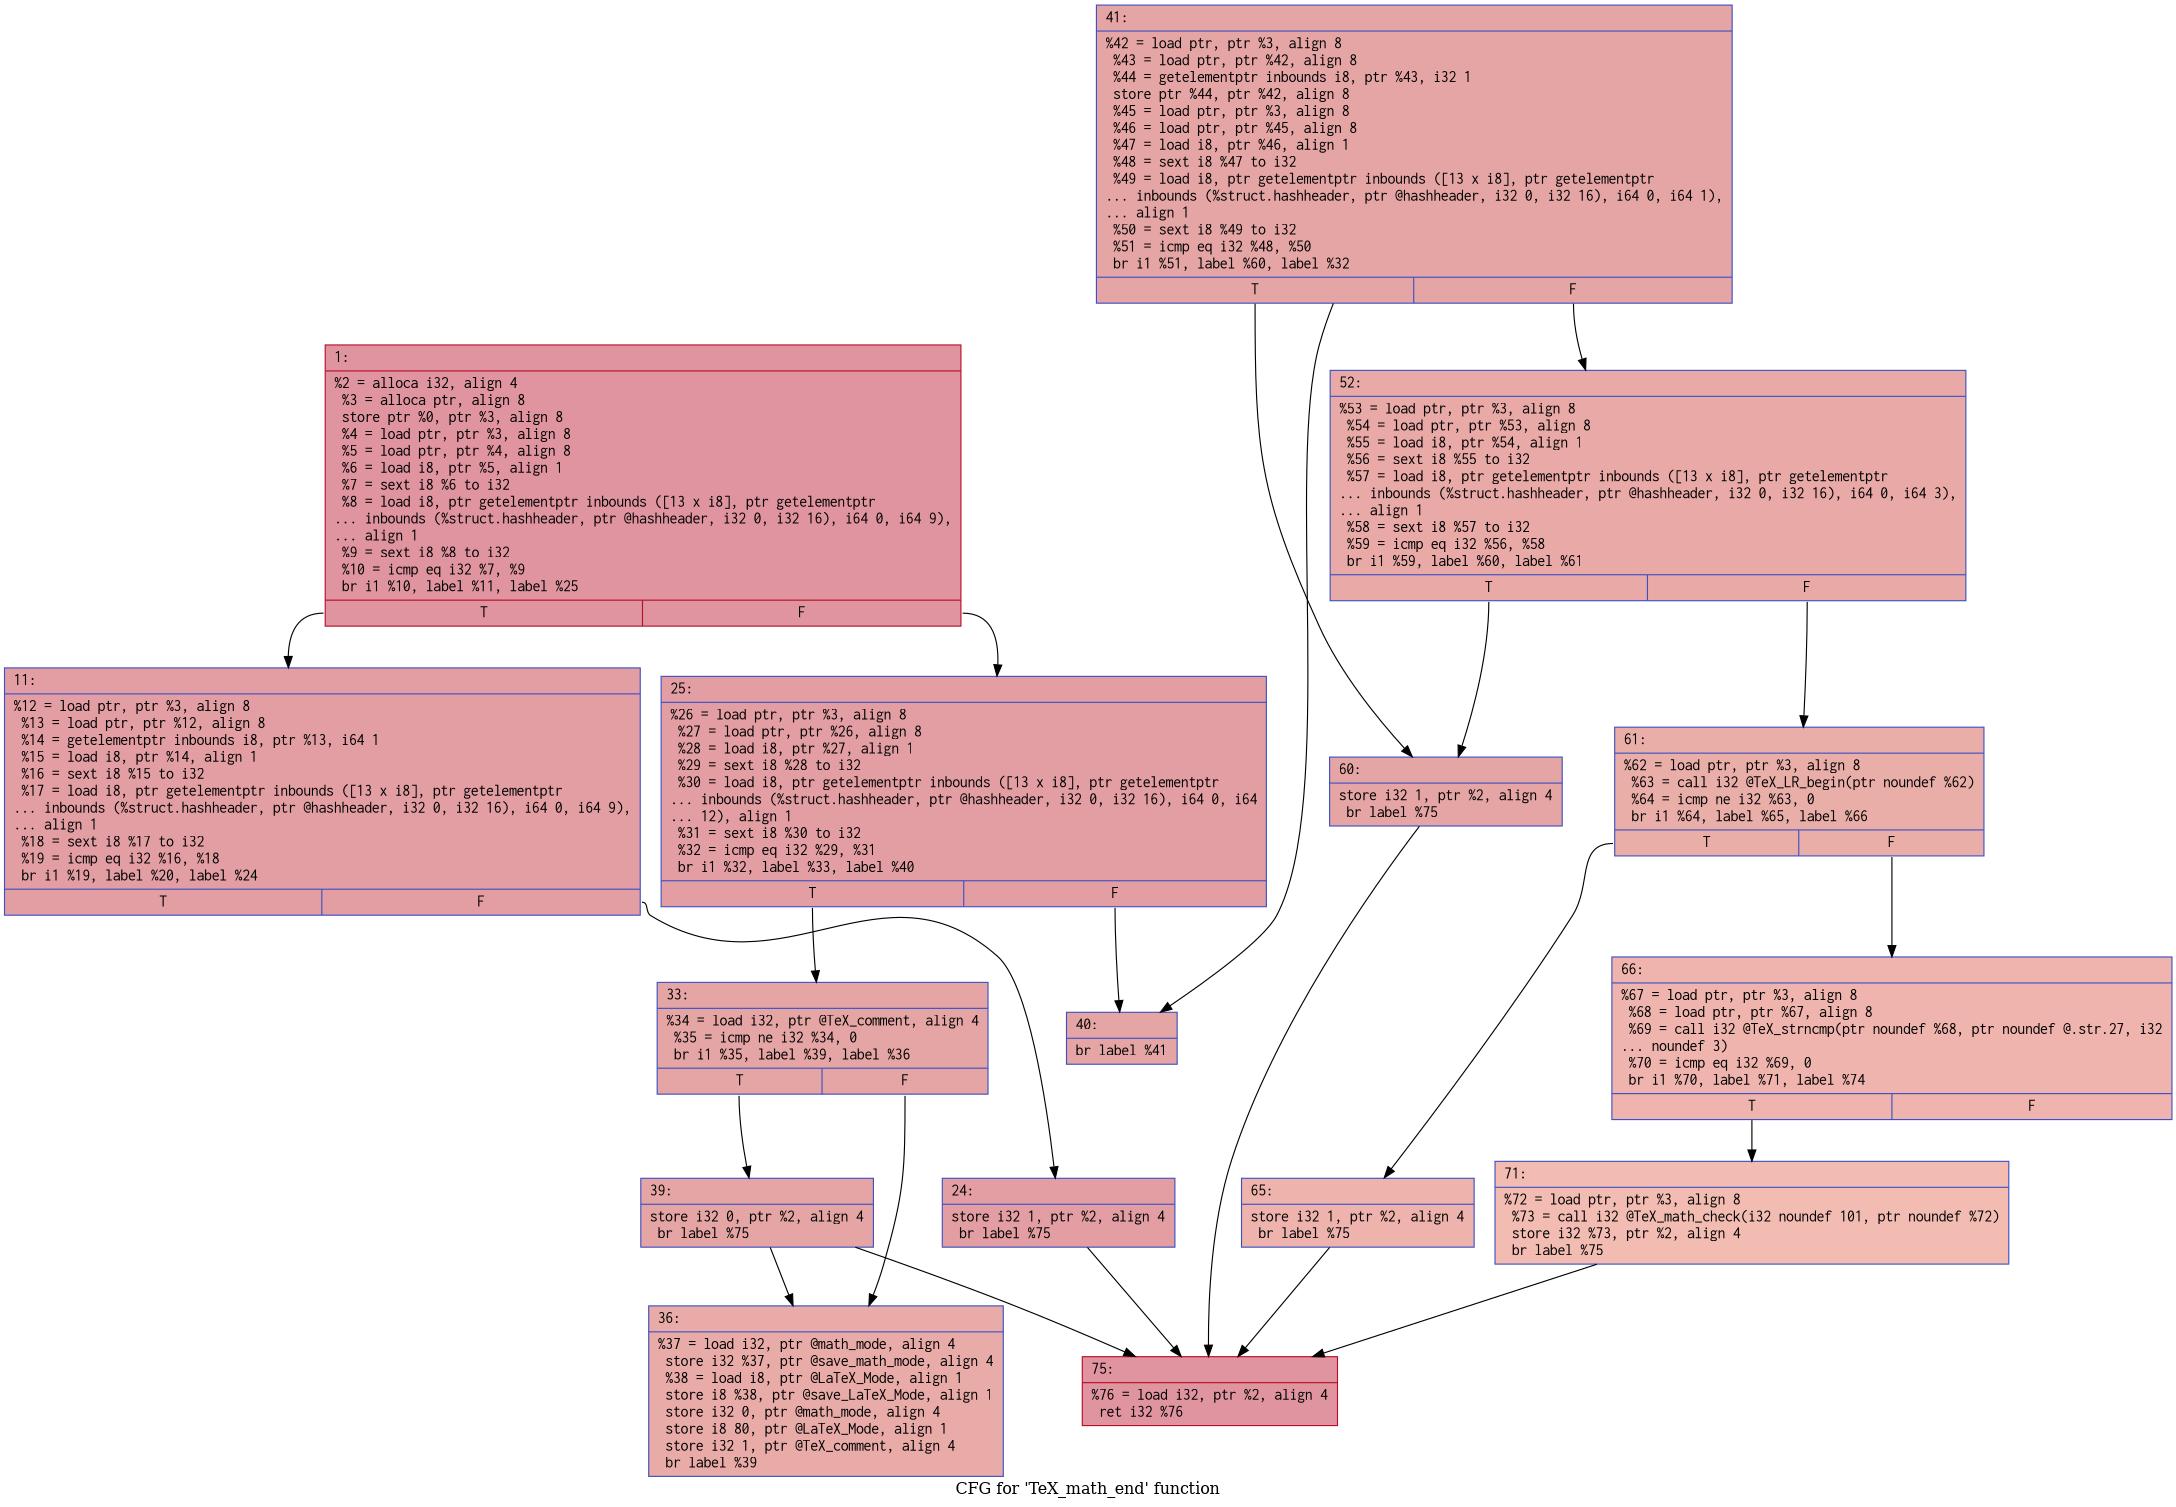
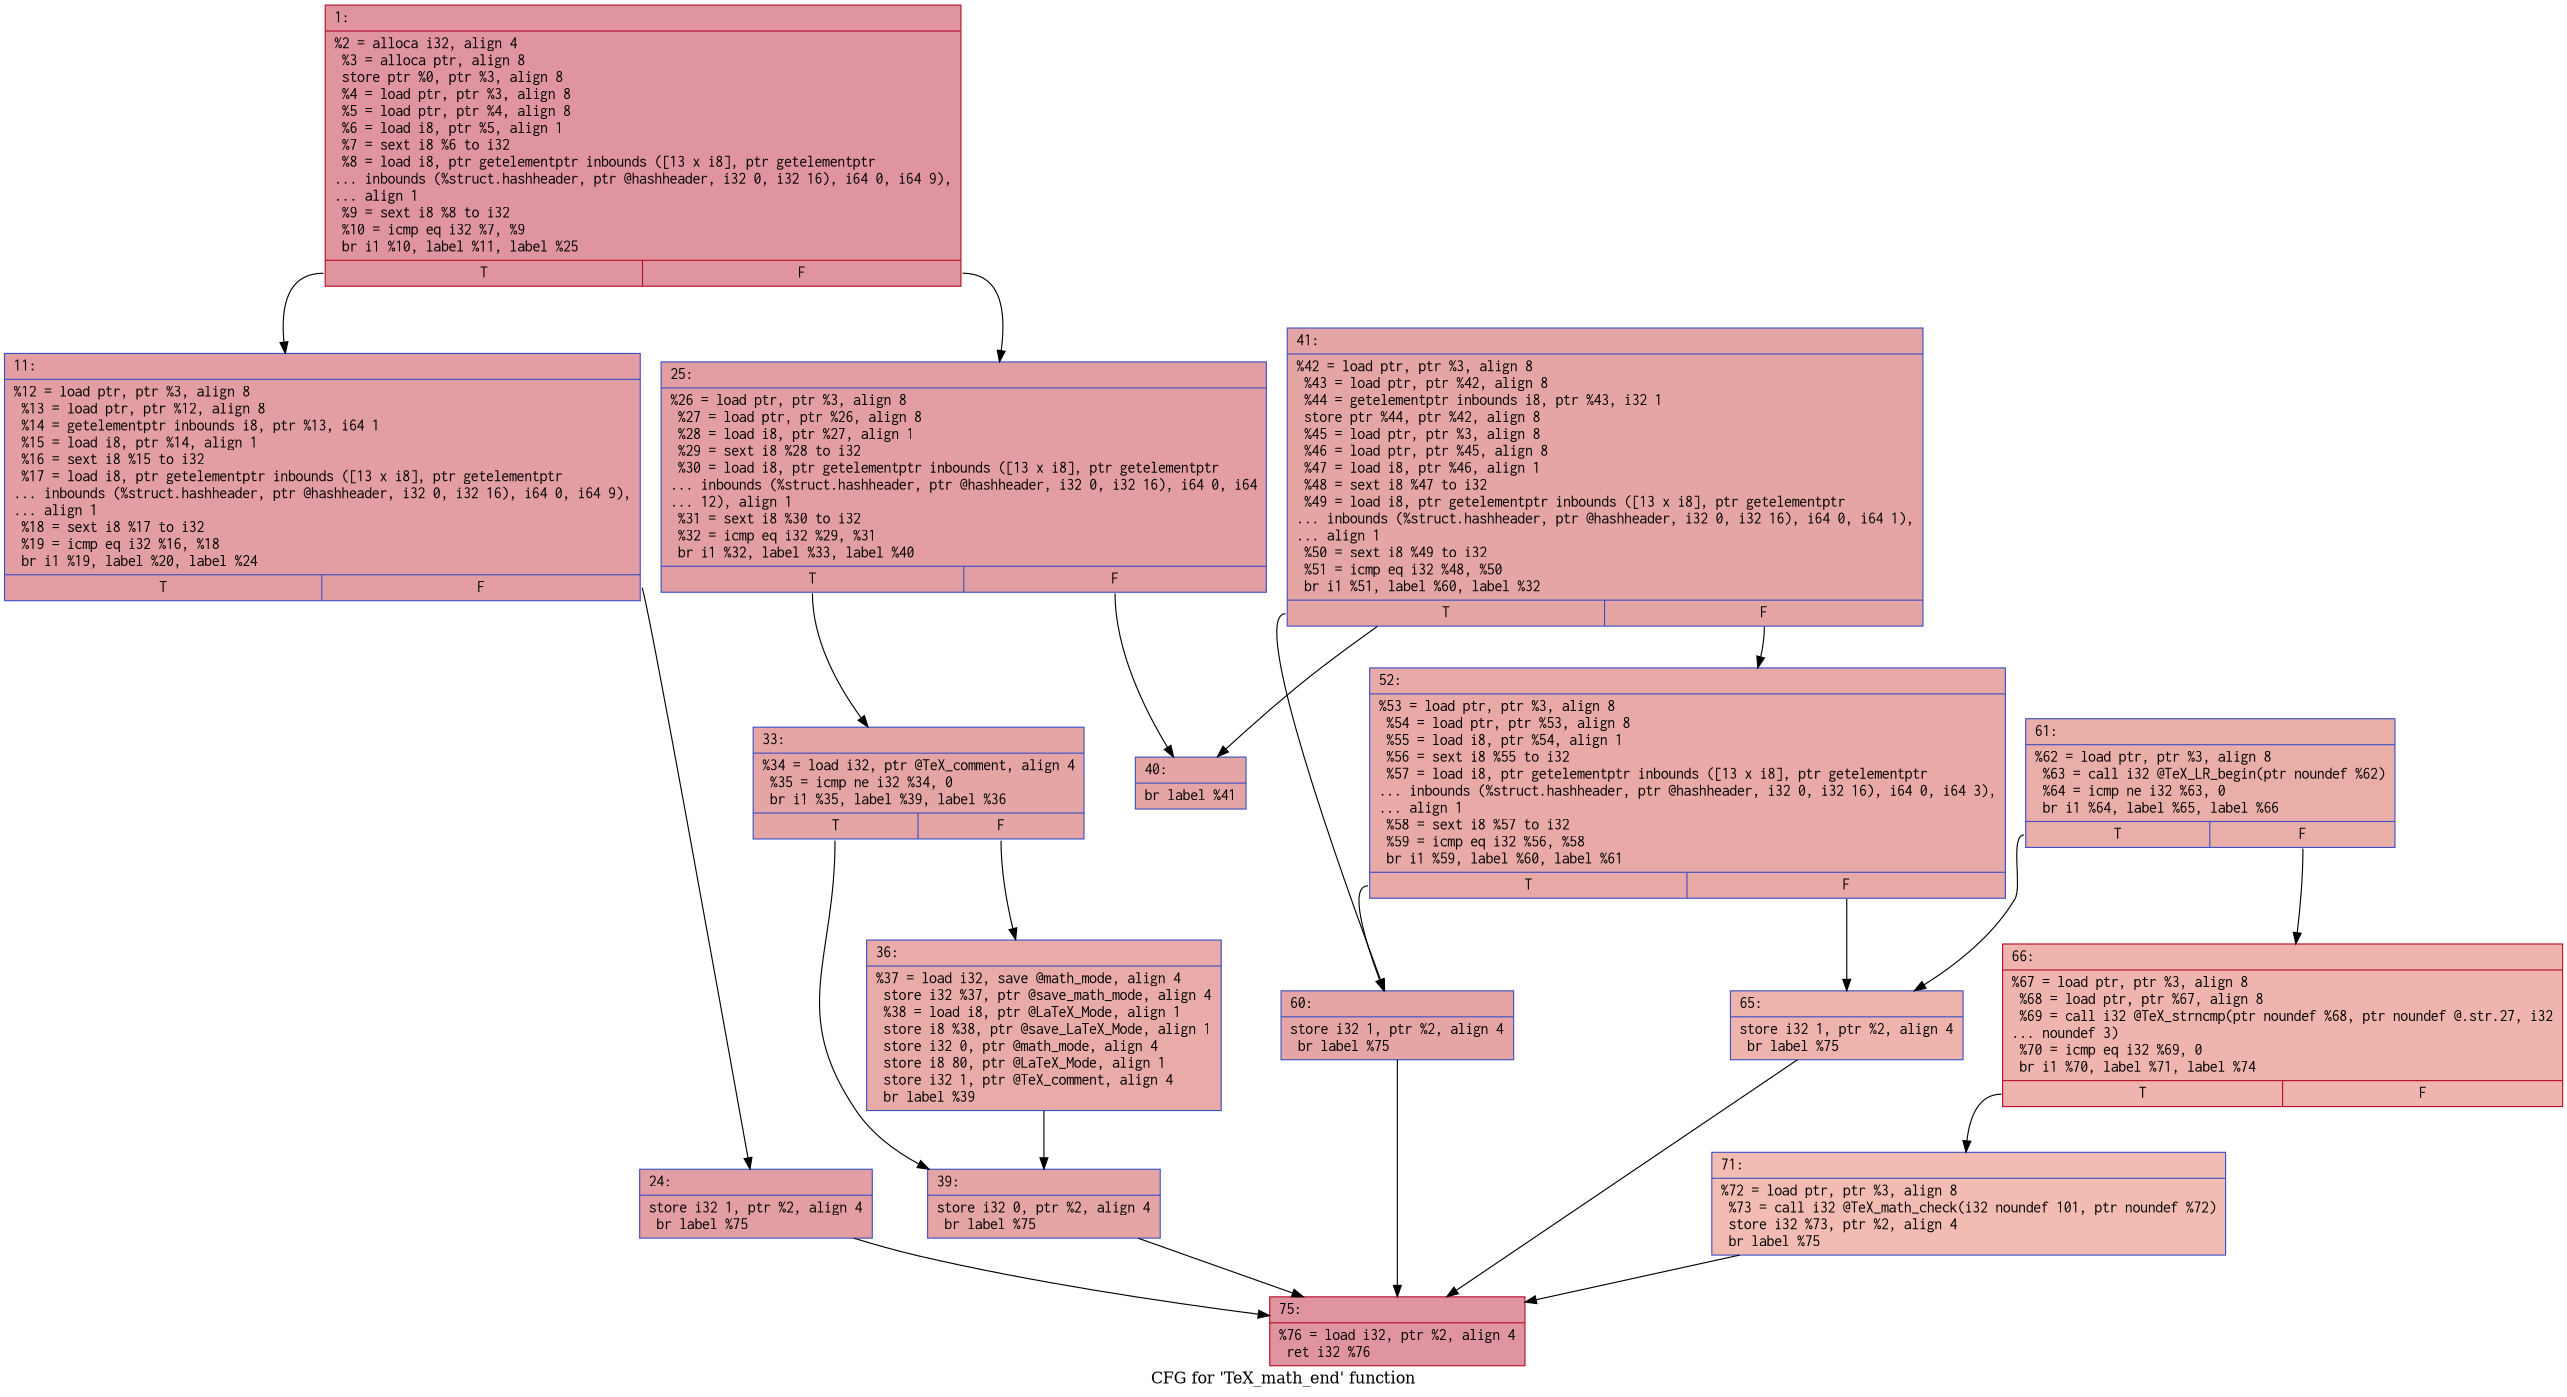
(1806, 659) -> (1847, 939)
(1892, 1038) -> (2283, 1025)
(780, 1271) -> (1044, 1134)
(807, 1344) -> (1029, 978)
